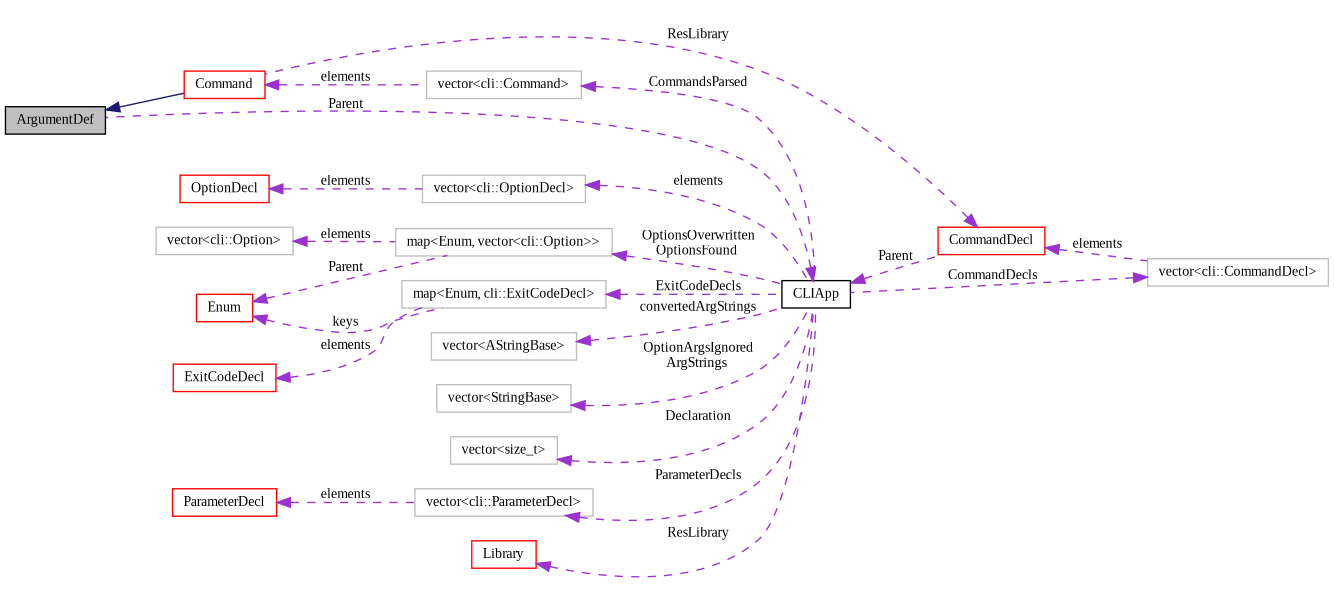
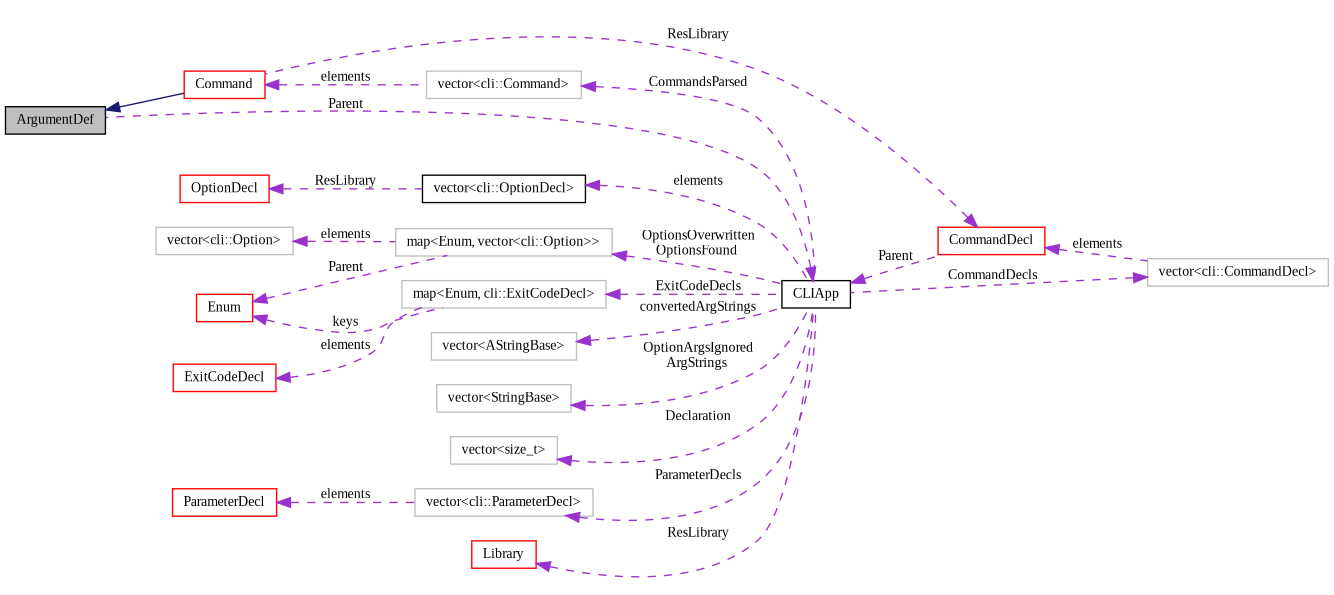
(344, 181) -> (344, 181)
(504, 189) -> (504, 189)
